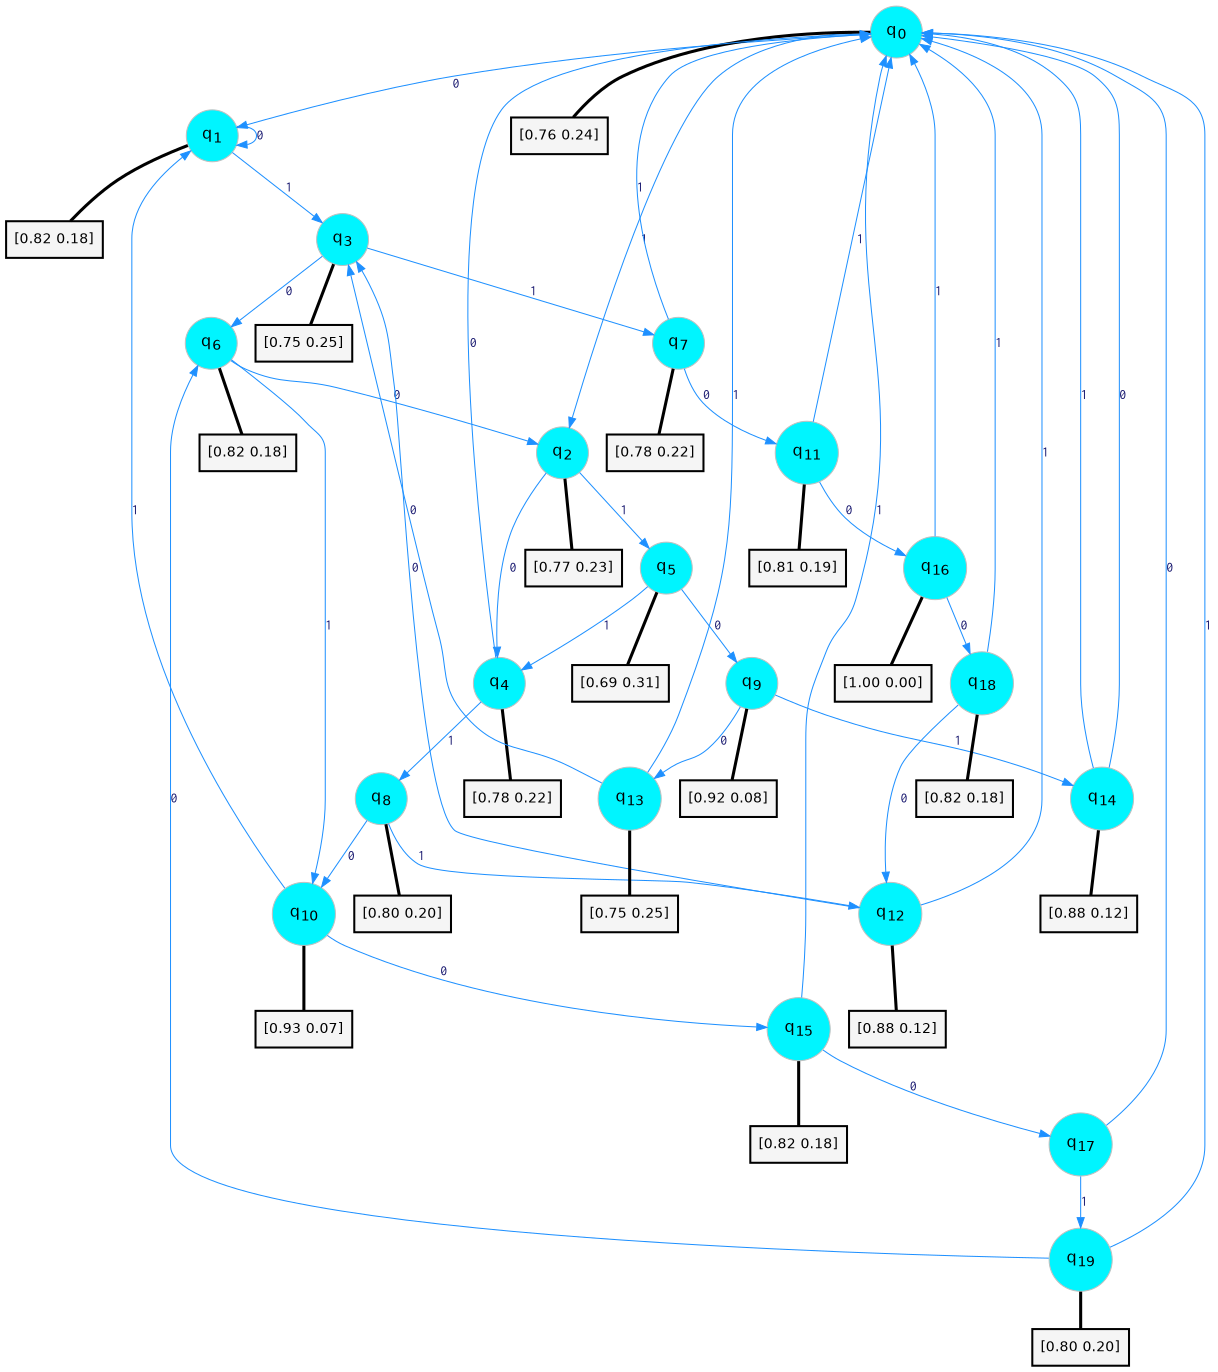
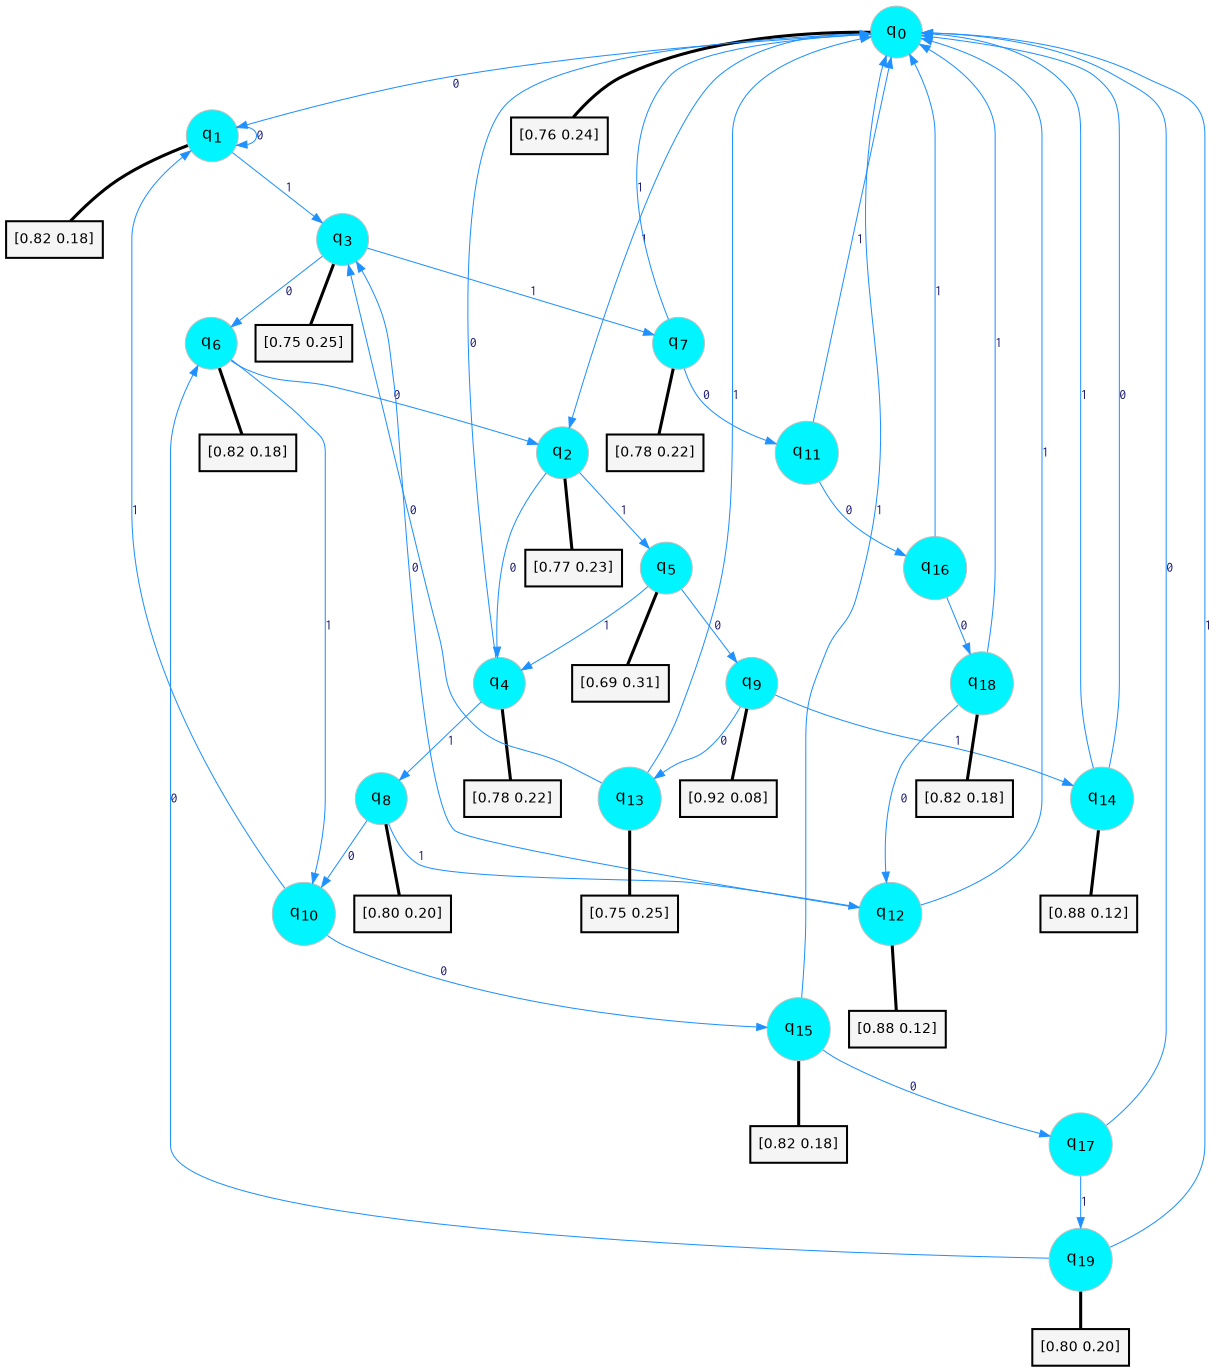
(798, 568) -> none
(883, 683) -> none
(304, 1029) -> none
